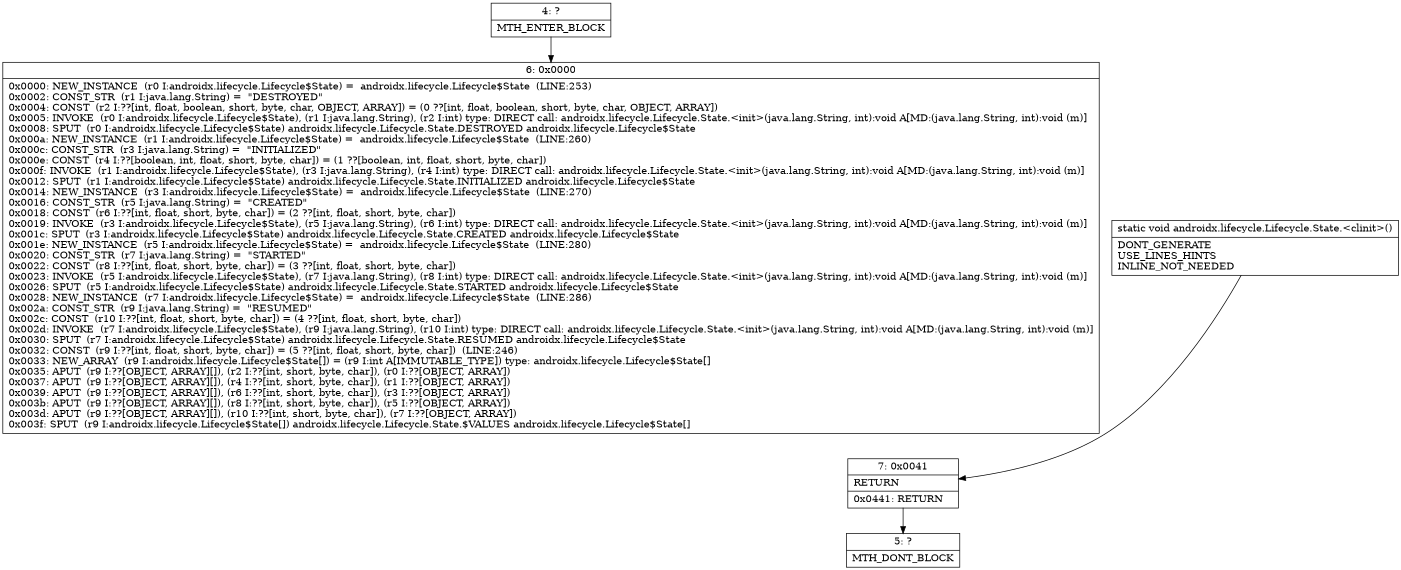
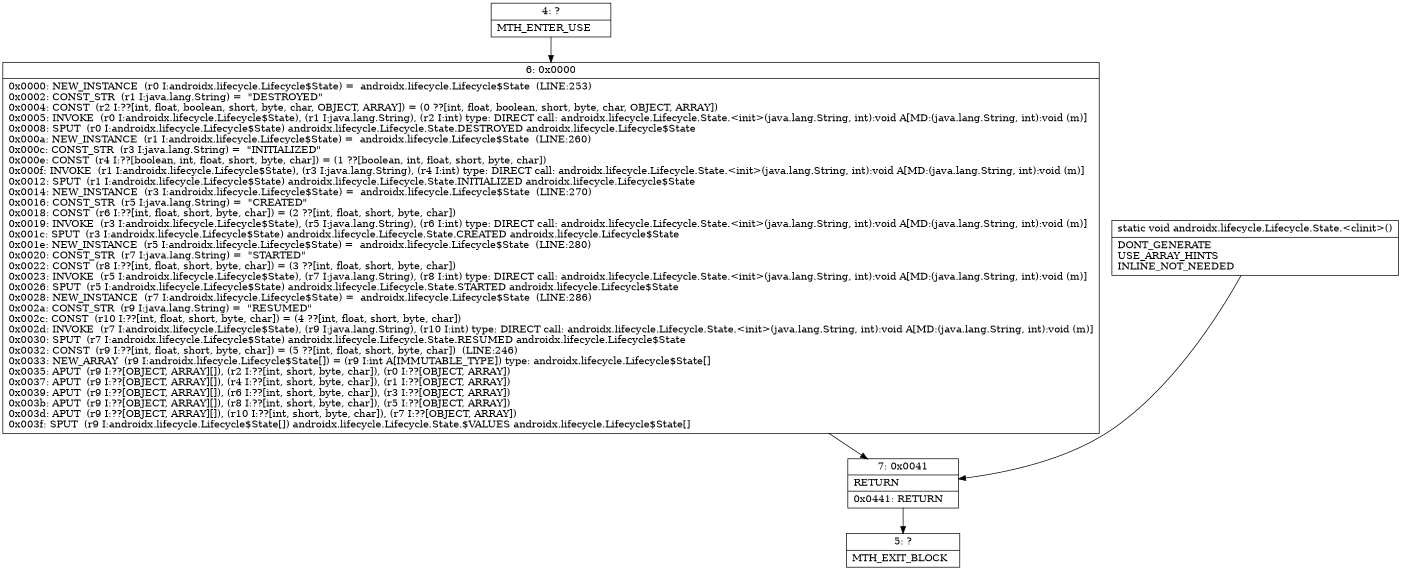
(551, 28) -> (544, 28)
(1167, 256) -> (1168, 256)
none -> (845, 444)
(903, 558) -> (900, 558)
